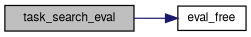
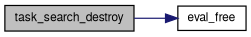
(69, 18) -> (69, 18)
